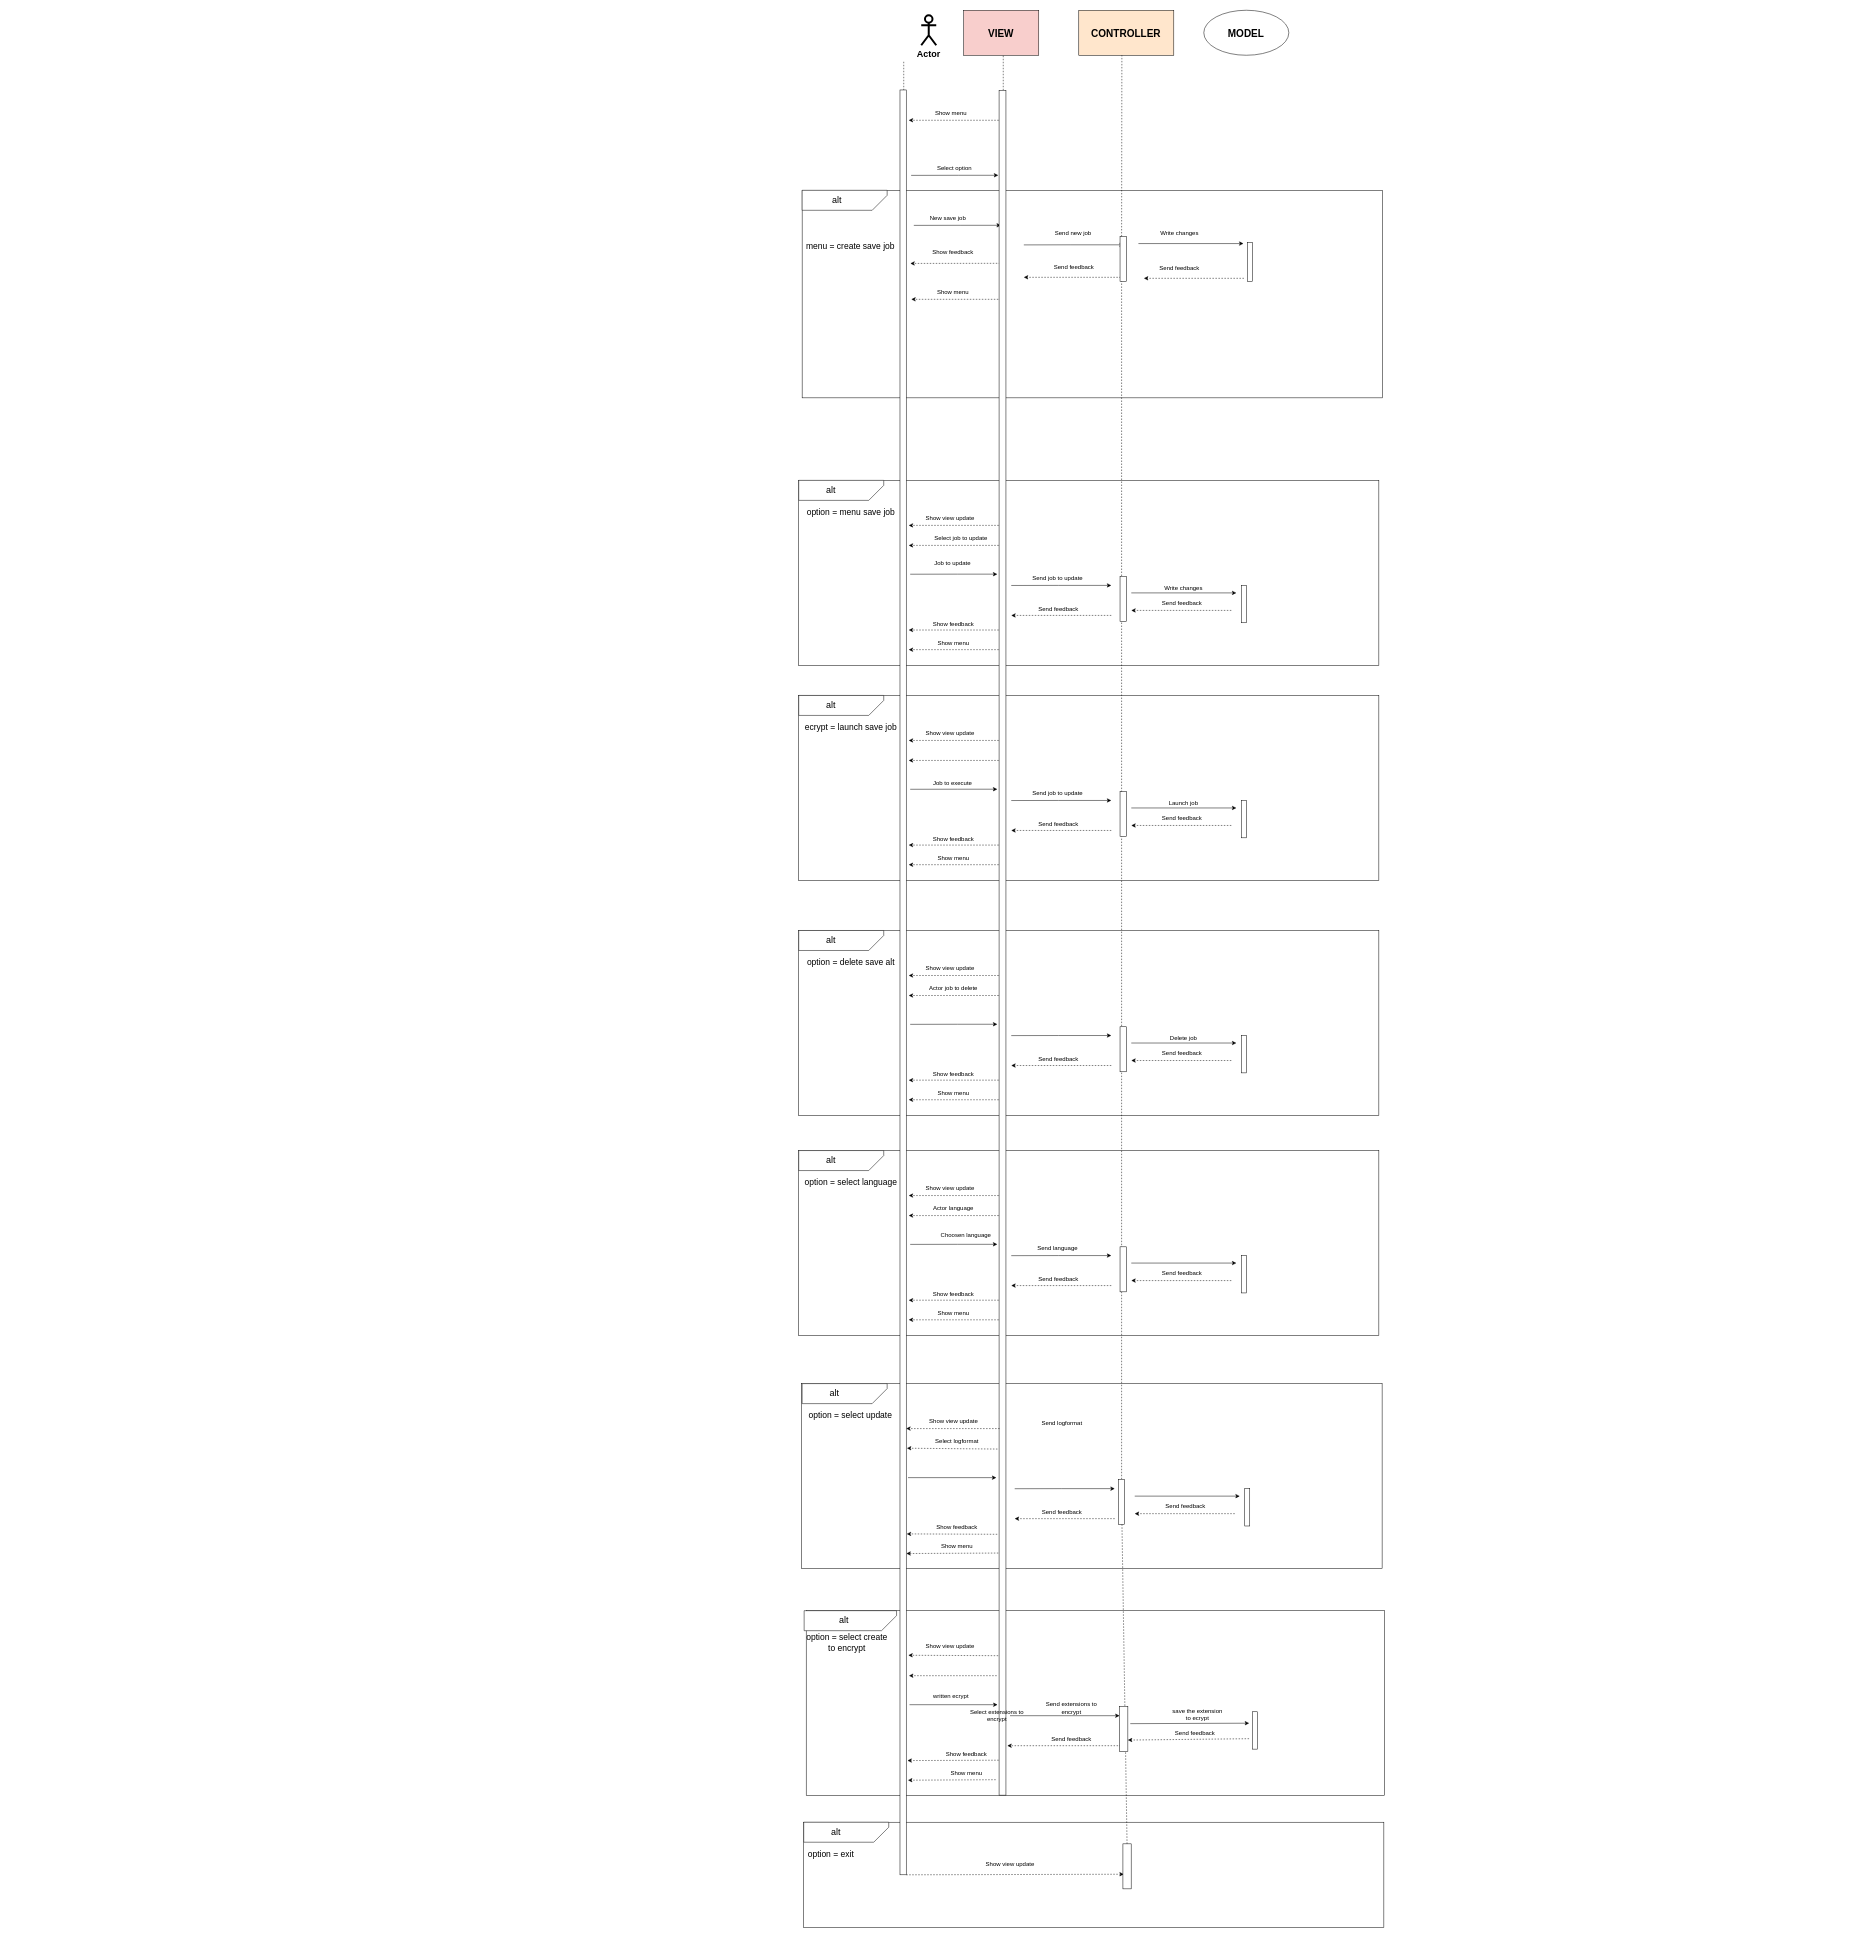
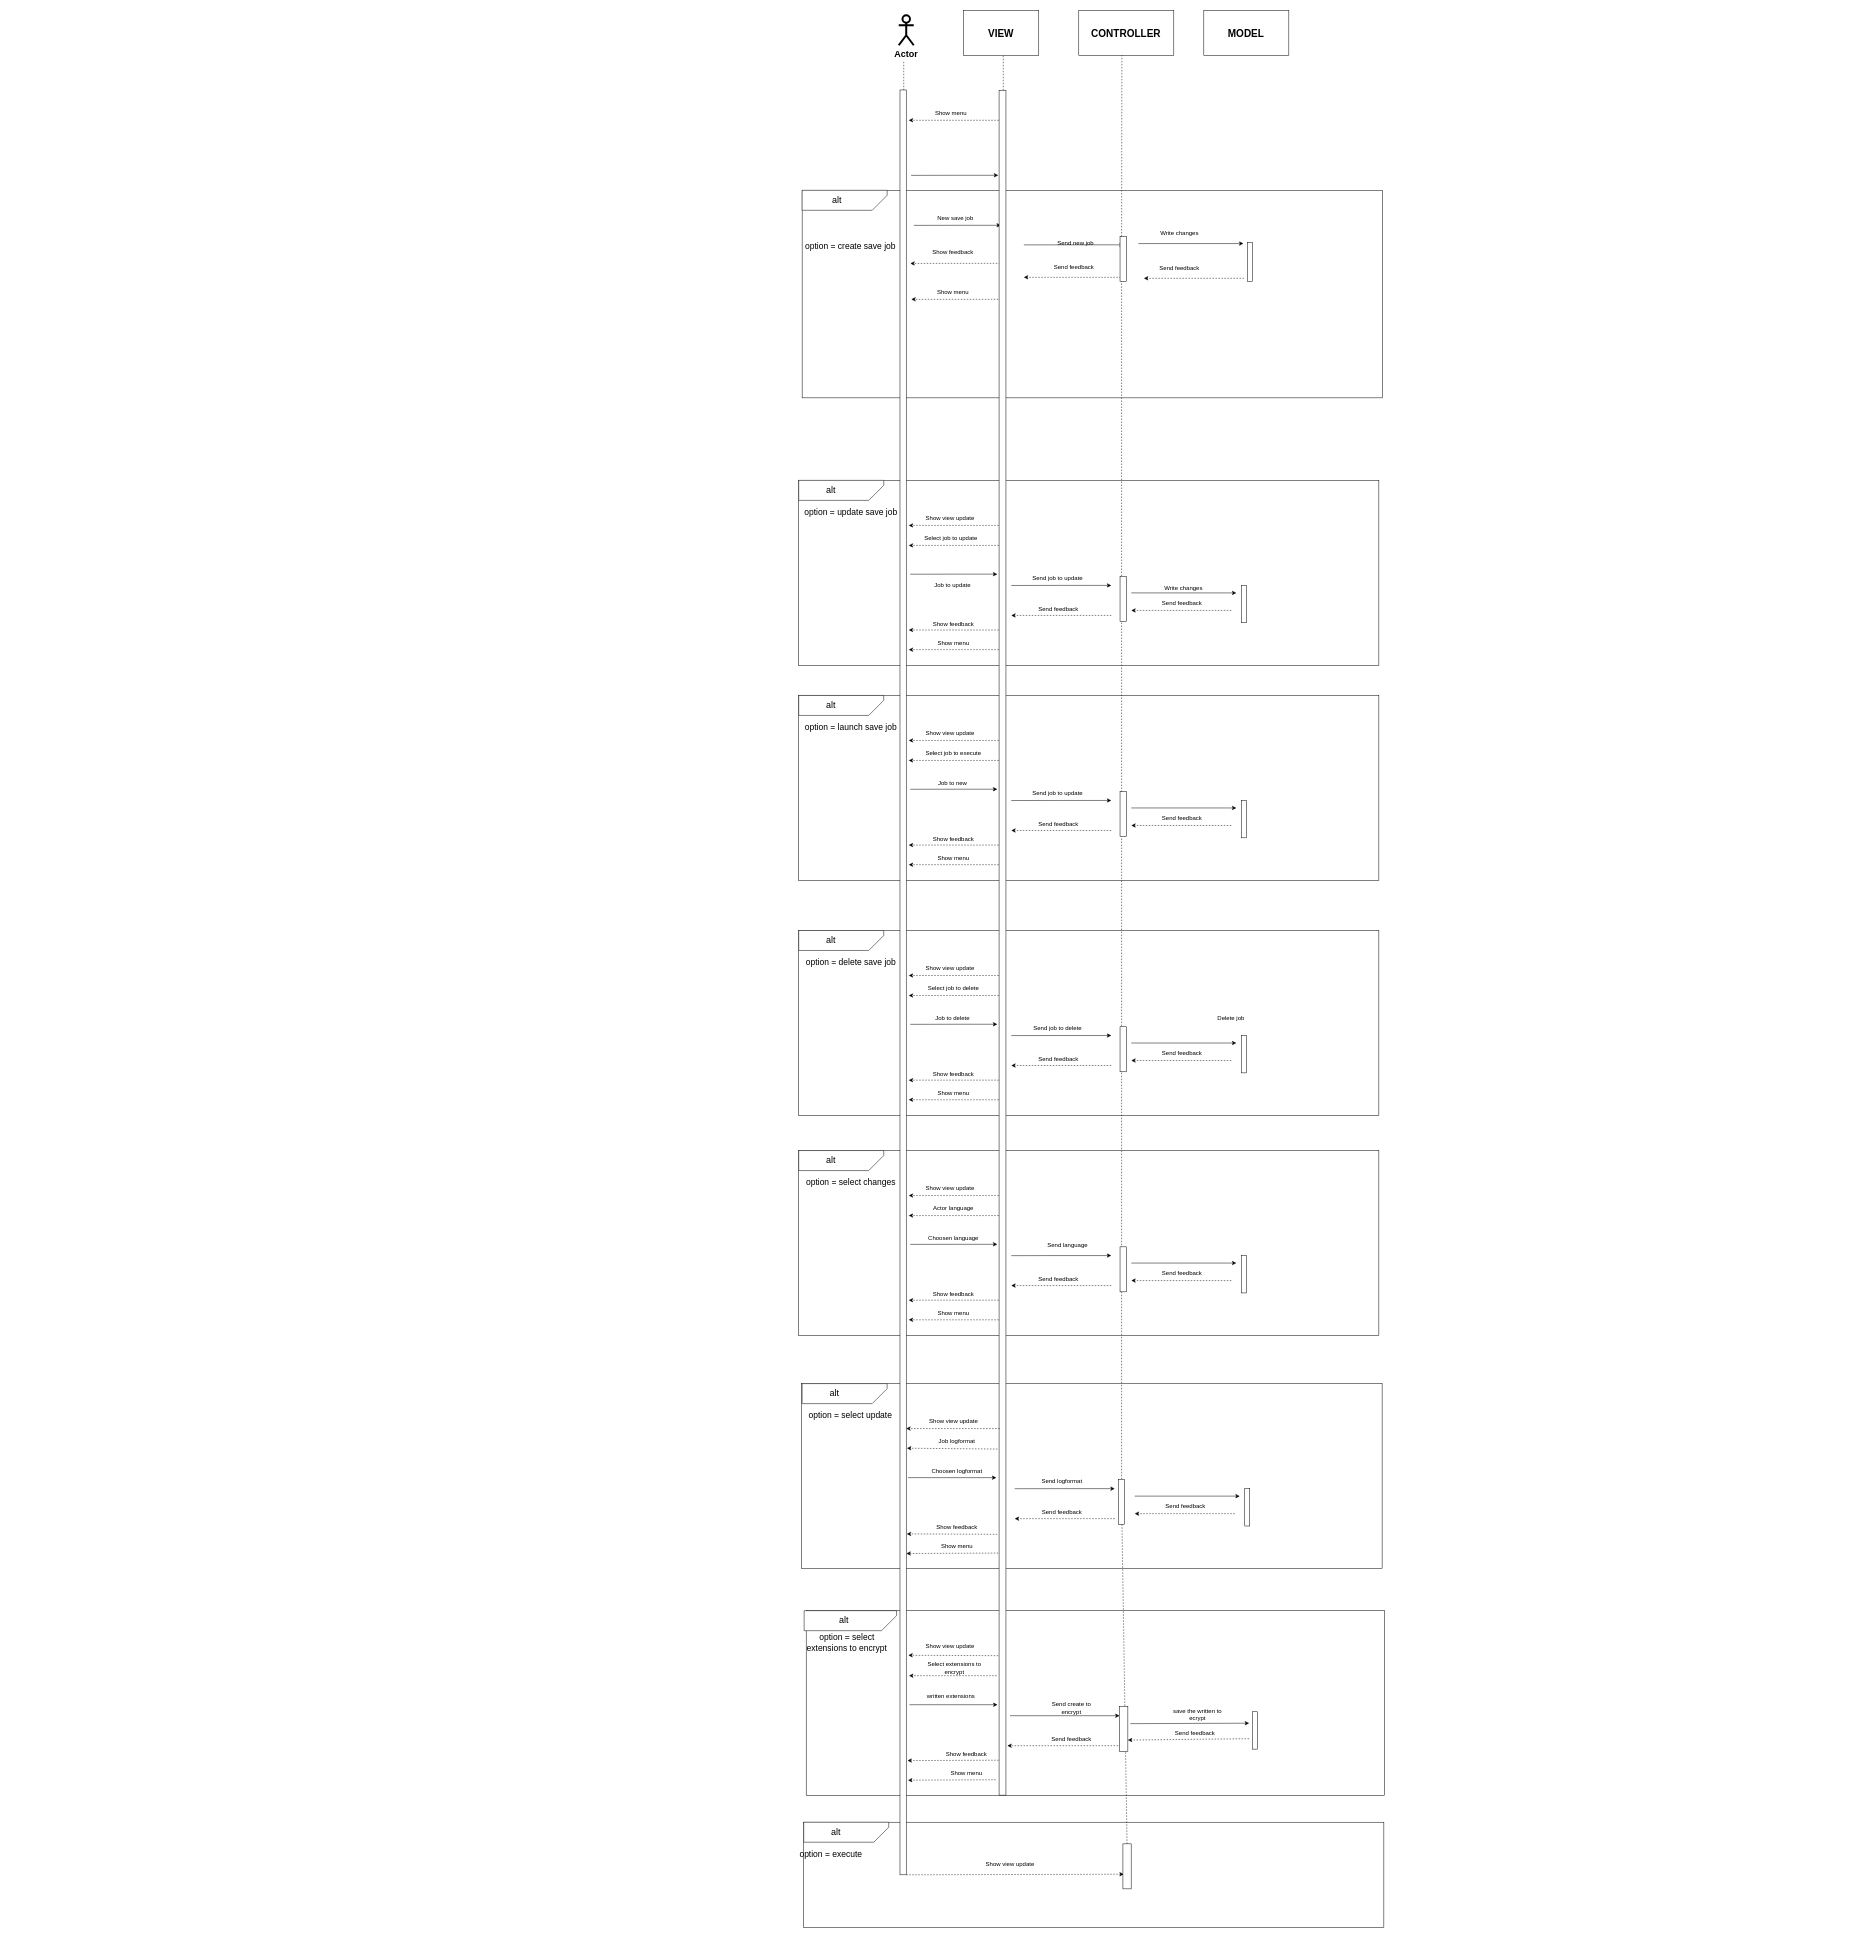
(928, 30) -> (906, 30)
(1001, 33) -> (1001, 33)
(1126, 33) -> (1126, 33)
(1246, 33) -> (1246, 33)
(954, 168) -> none
(948, 218) -> (955, 218)
(1074, 233) -> (1076, 243)
(850, 246) -> (850, 246)
(851, 513) -> (851, 513)
(961, 538) -> (951, 538)
(953, 563) -> (953, 585)
(851, 728) -> (851, 728)
none -> (953, 753)
(953, 783) -> (953, 783)
(1183, 803) -> none
(851, 963) -> (851, 963)
(953, 988) -> (953, 988)
none -> (953, 1018)
none -> (1058, 1028)
(1183, 1038) -> (1231, 1018)
(851, 1183) -> (851, 1183)
(966, 1235) -> (953, 1238)
(1058, 1248) -> (1068, 1245)
(1062, 1423) -> (1062, 1481)
(957, 1441) -> (957, 1441)
none -> (957, 1471)
(847, 1643) -> (847, 1643)
(951, 1696) -> (951, 1696)
(1071, 1708) -> (1071, 1708)
(1197, 1714) -> (1197, 1714)
(997, 1715) -> (954, 1668)
(831, 1854) -> (831, 1854)
